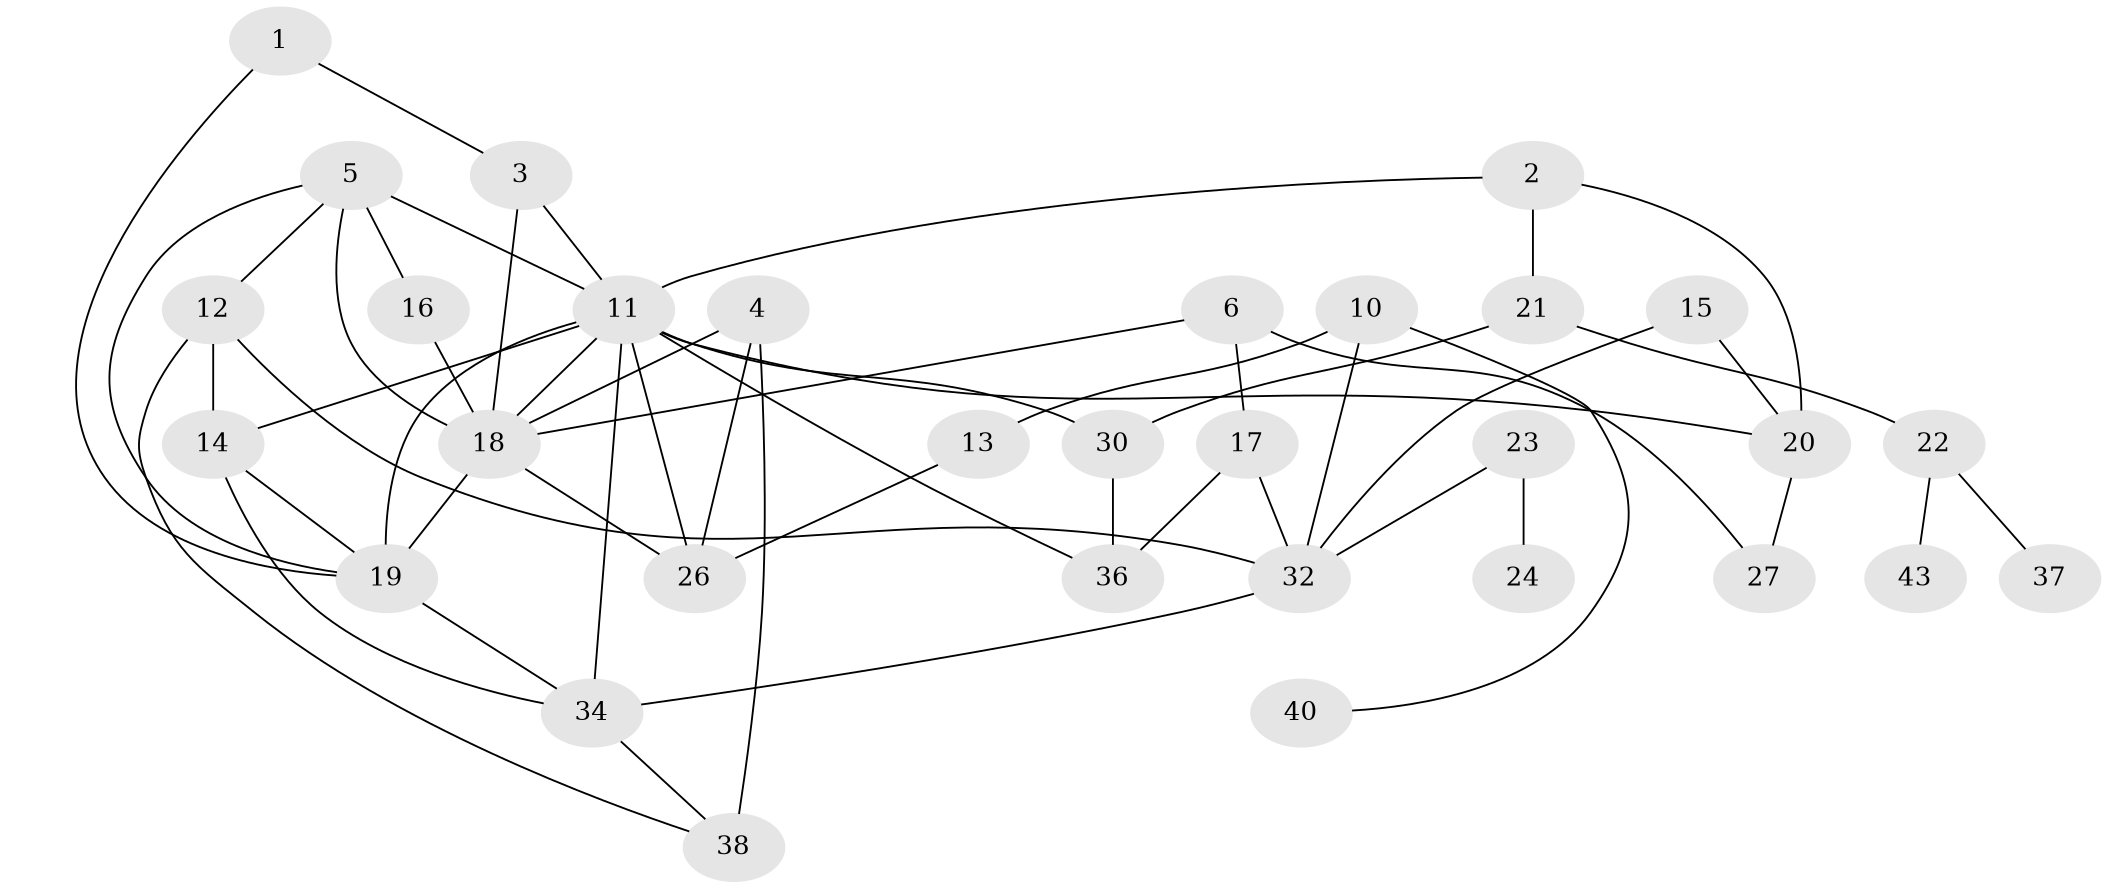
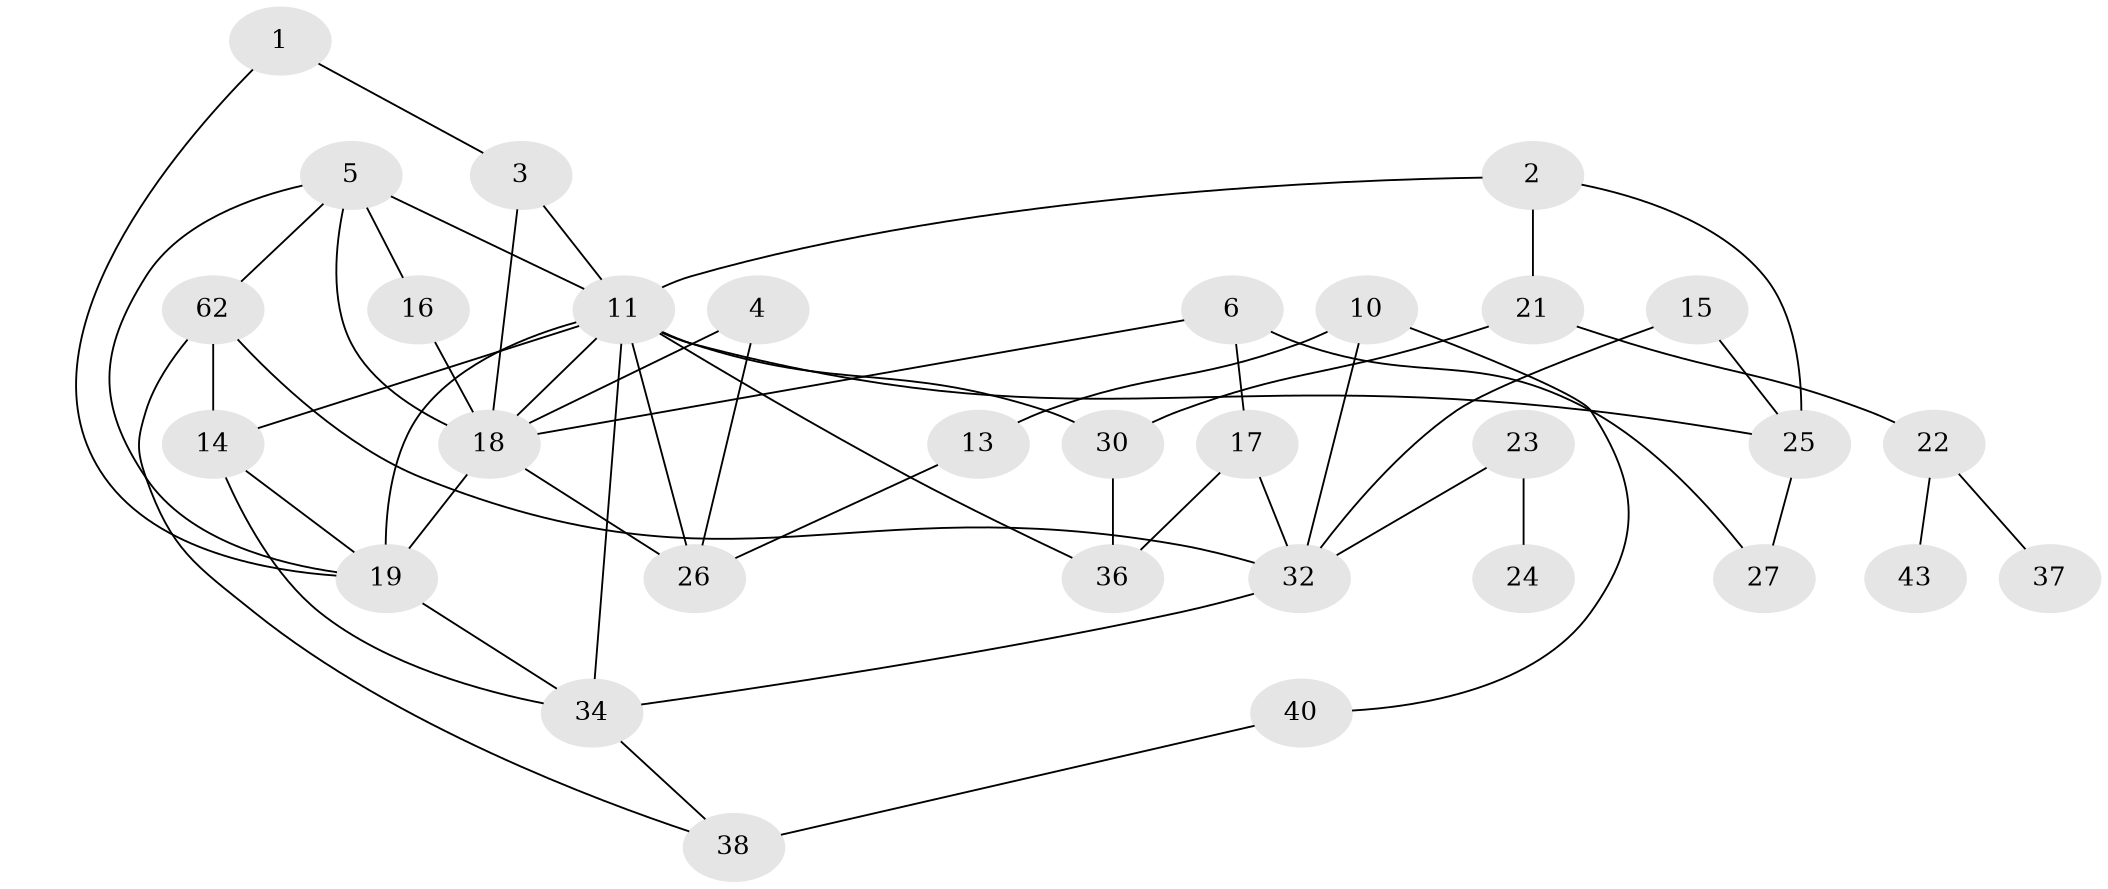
(213, 310) -> (213, 310)
(1800, 444) -> (1800, 444)
(763, 580) -> (1018, 780)
